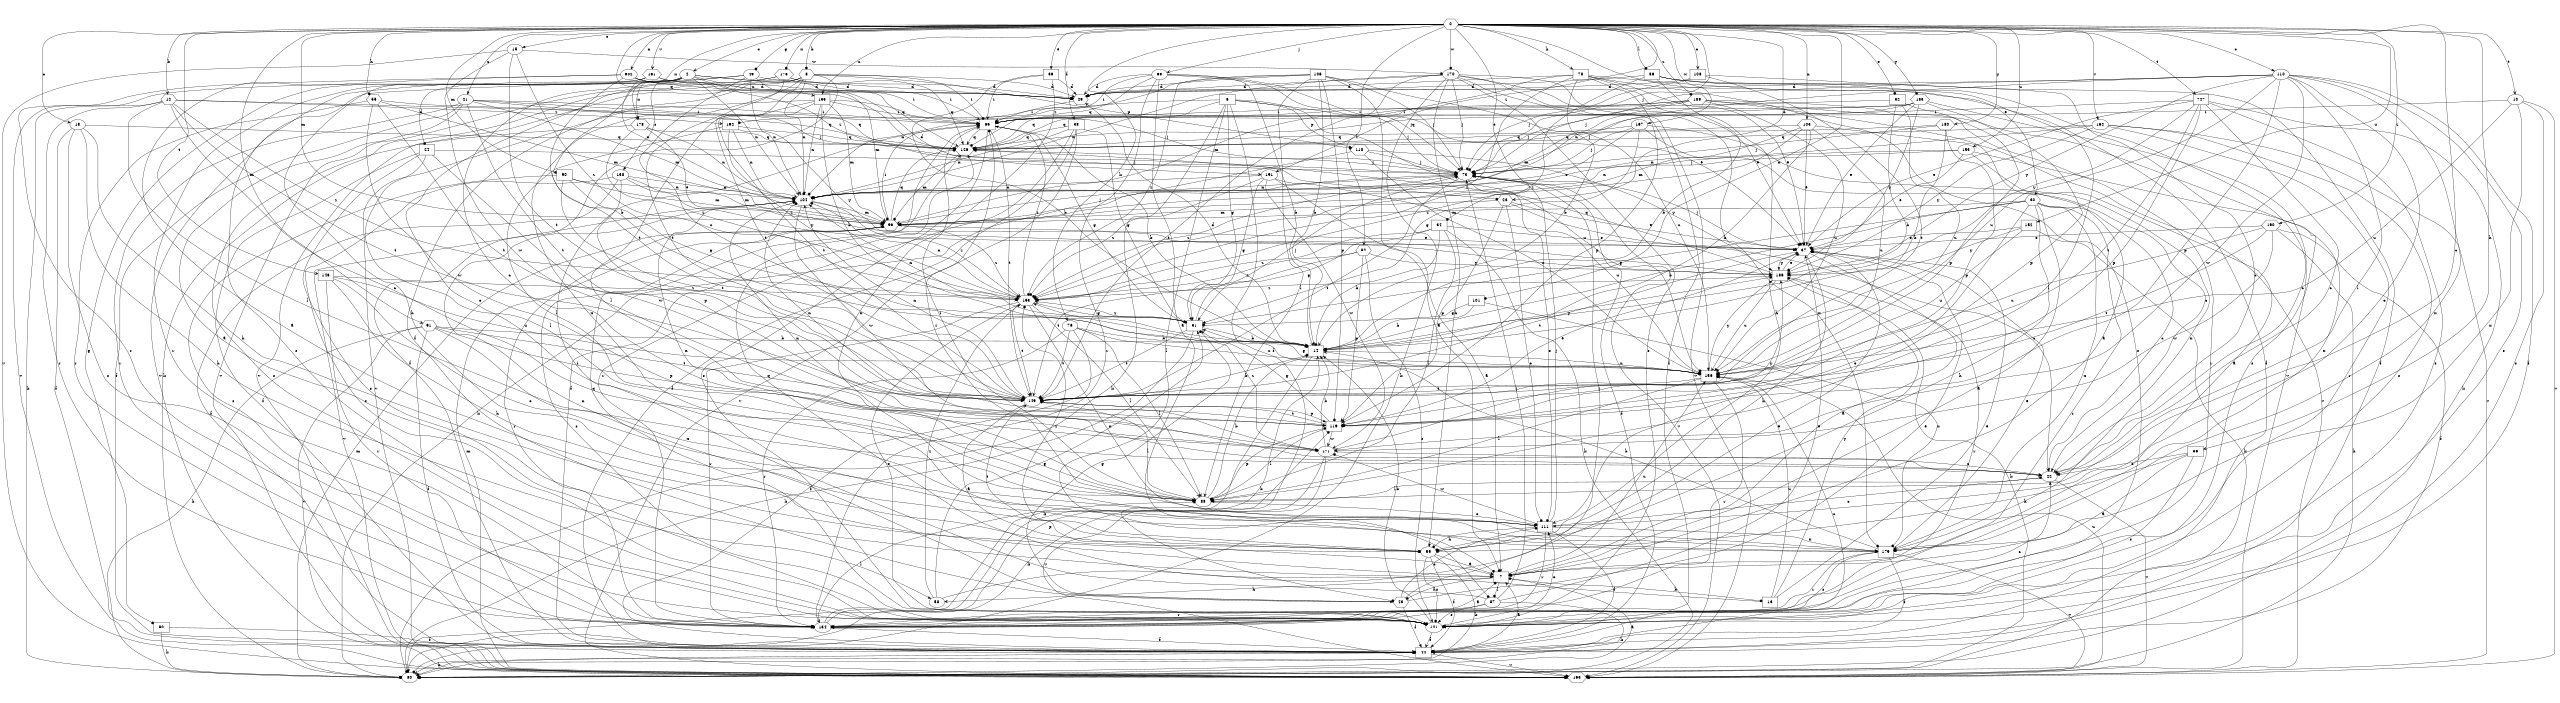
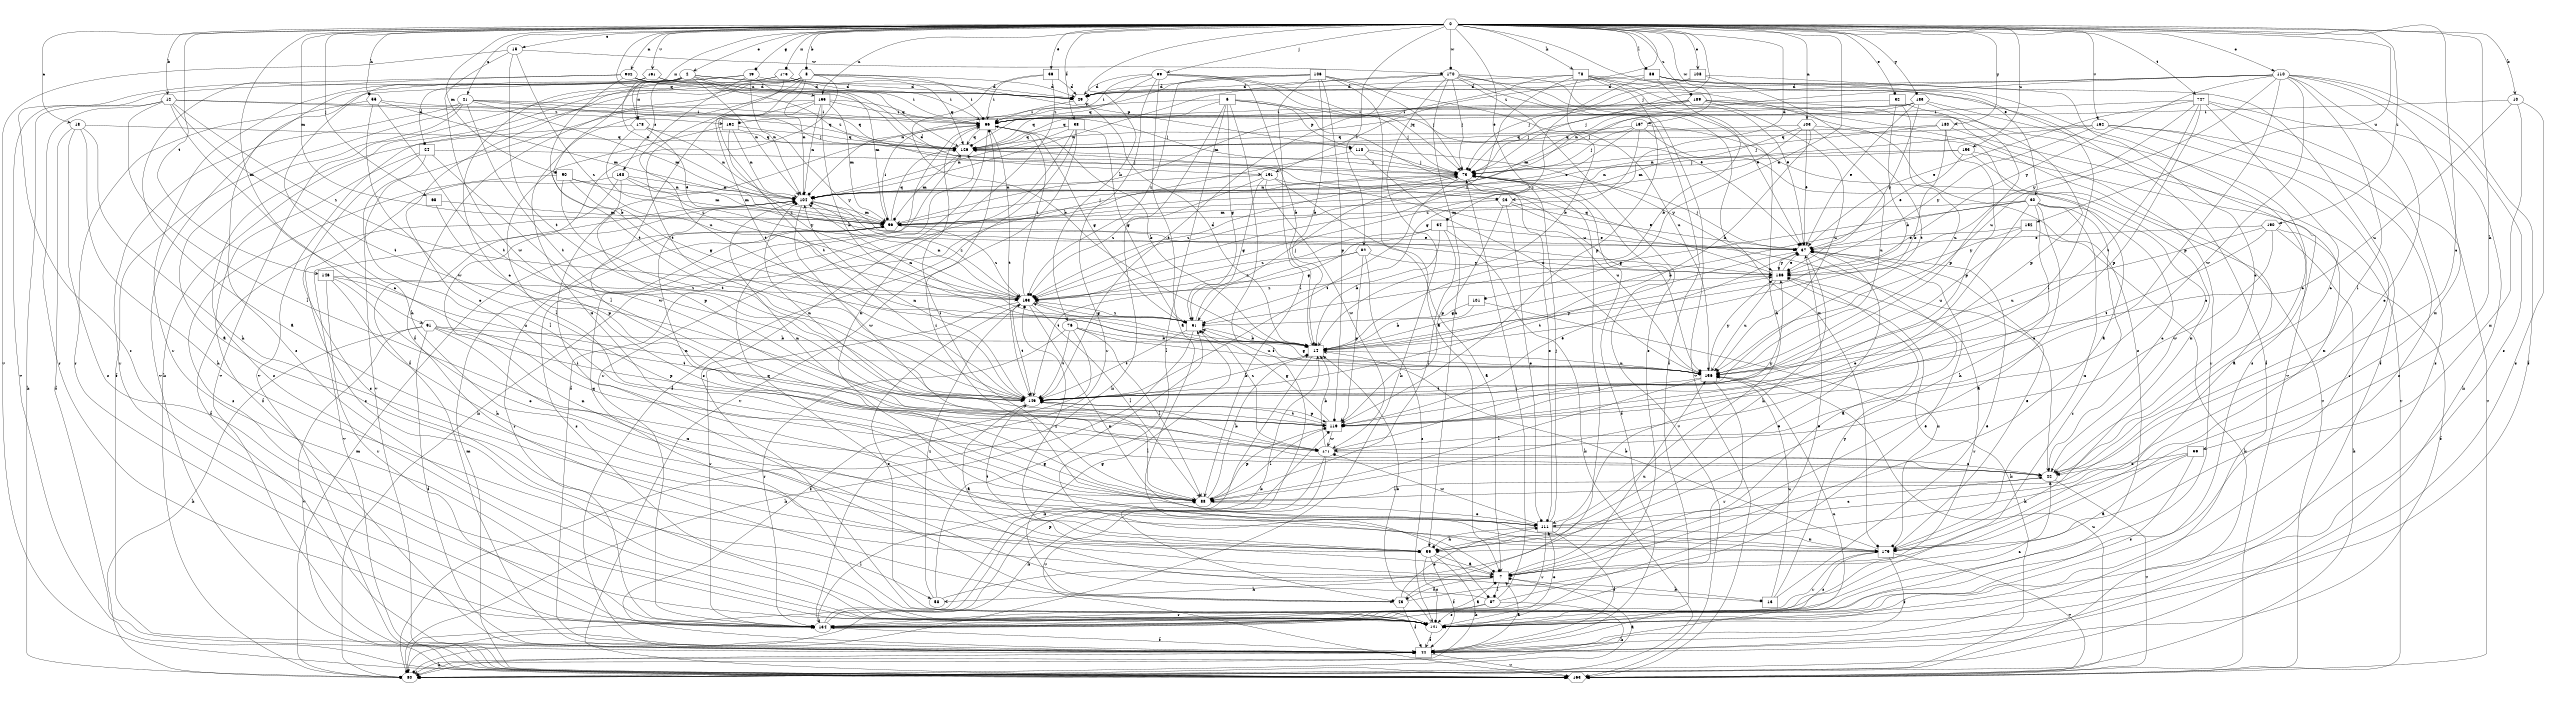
(2509, 62) -> (2509, 62)
none -> (434, 200)
(1602, 305) -> (1602, 305)
(161, 627) -> none
(2358, 669) -> (2400, 643)
